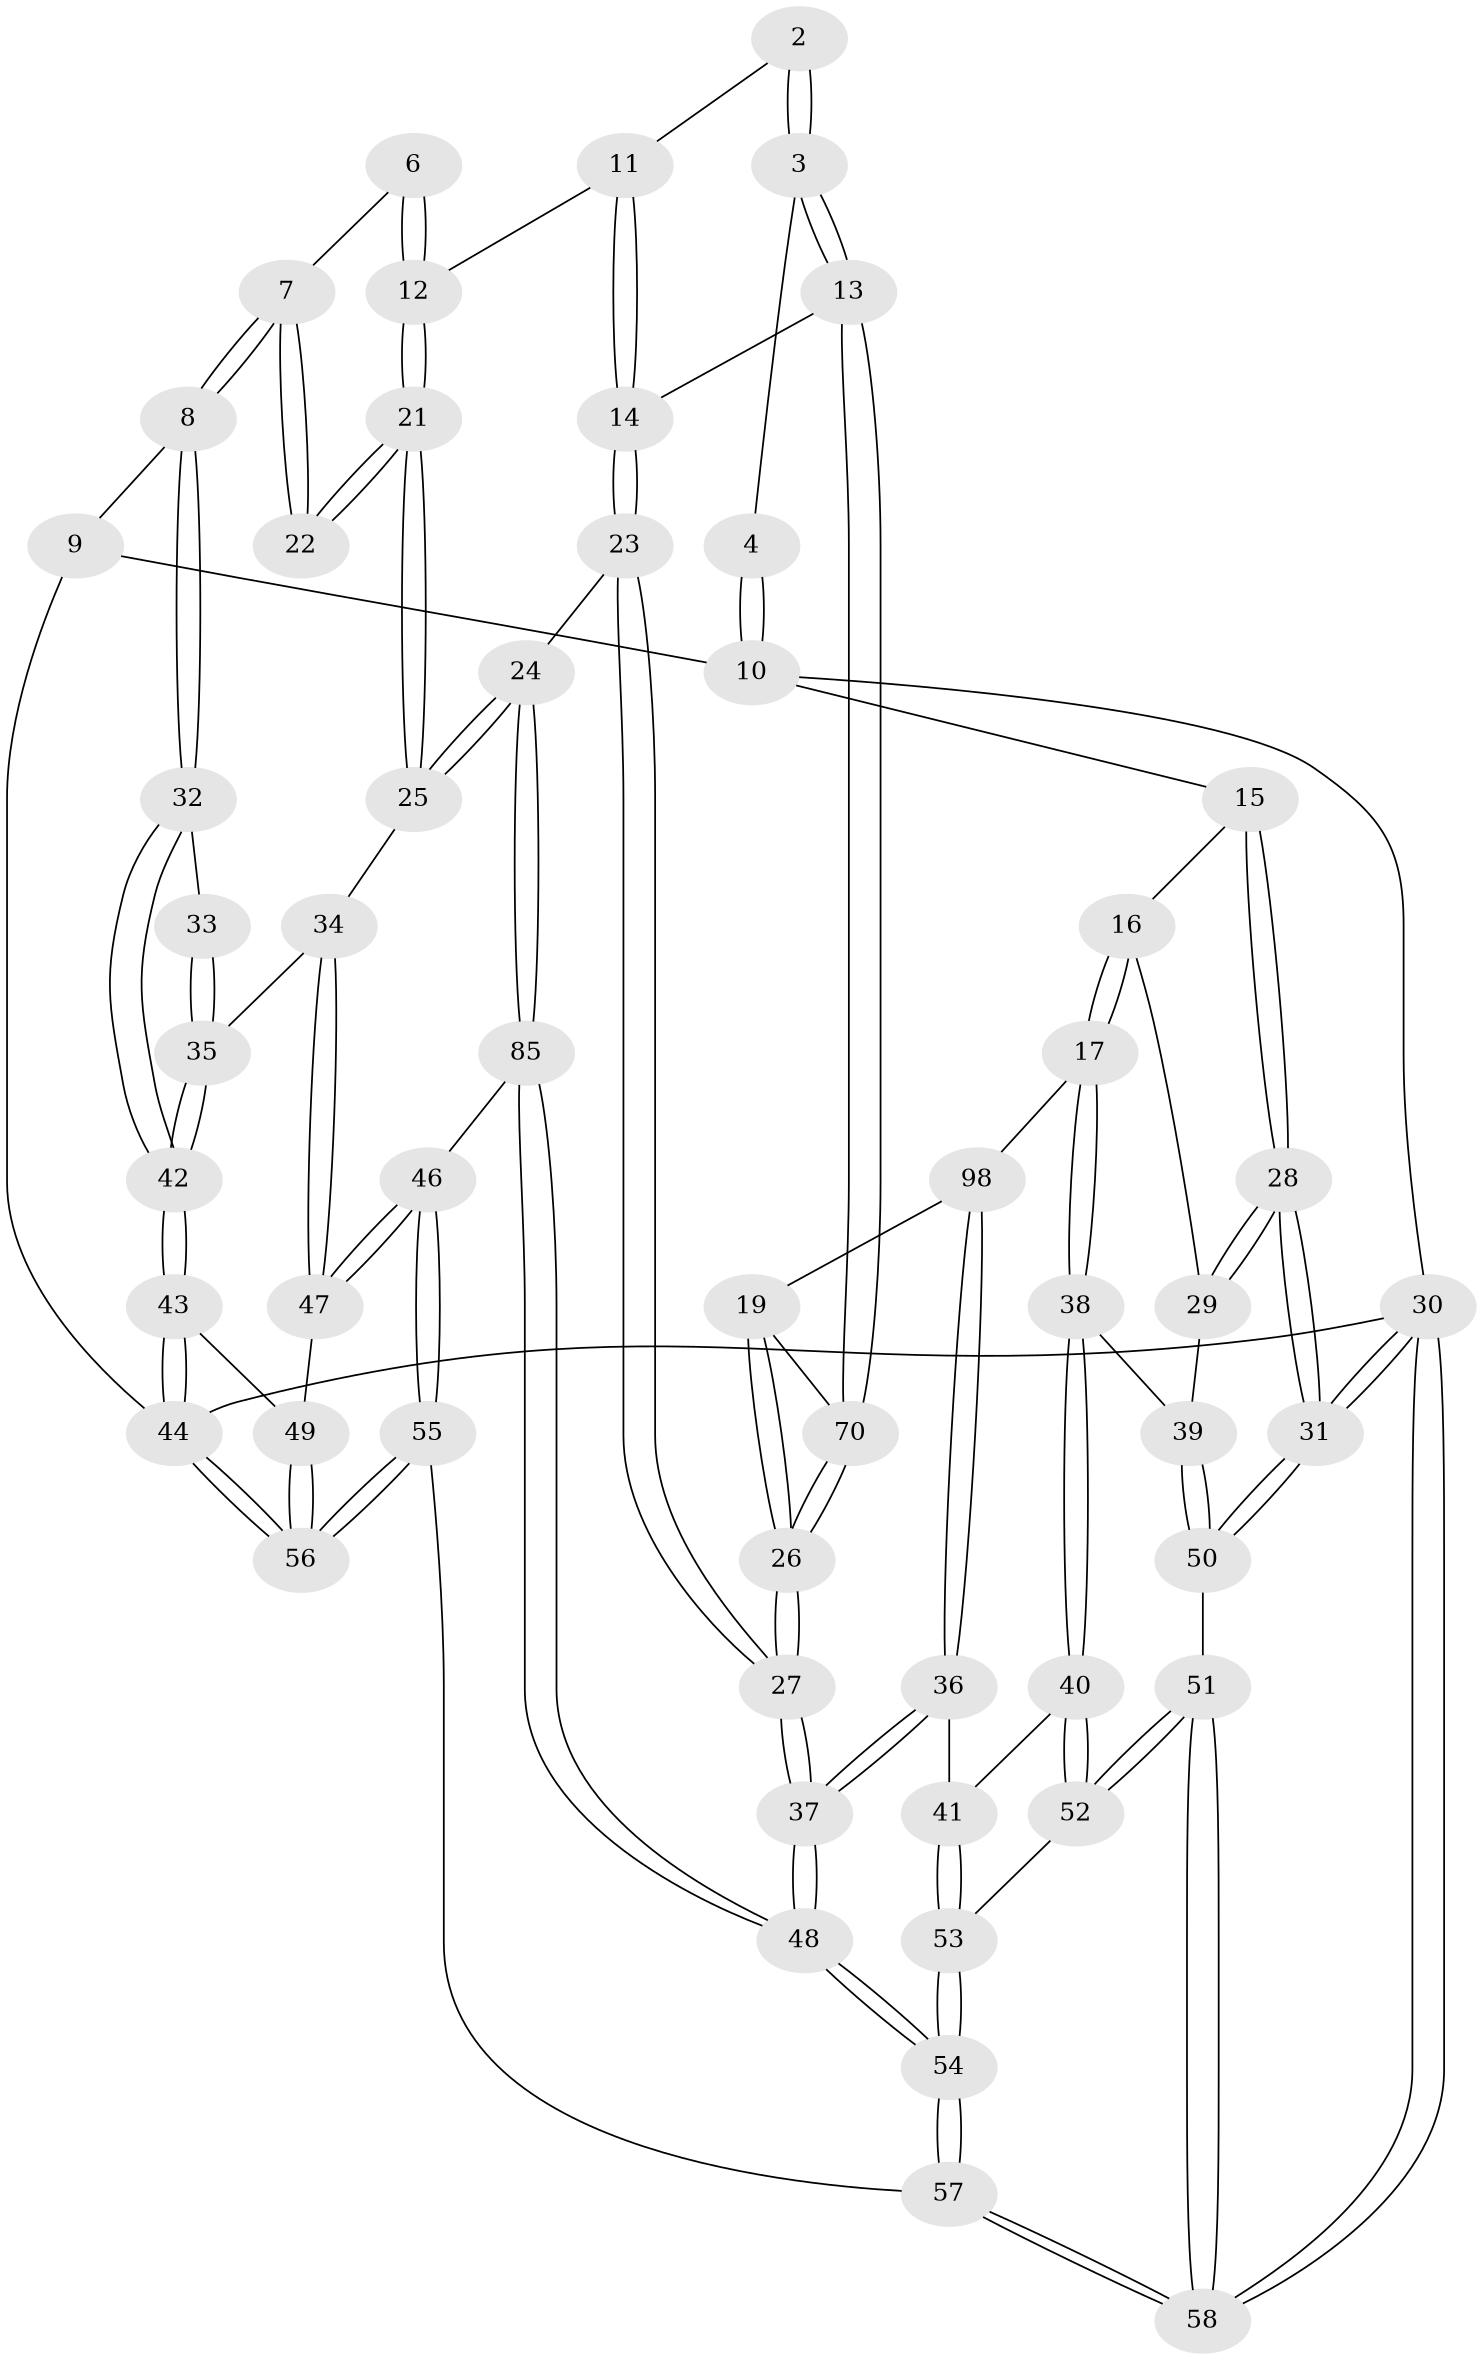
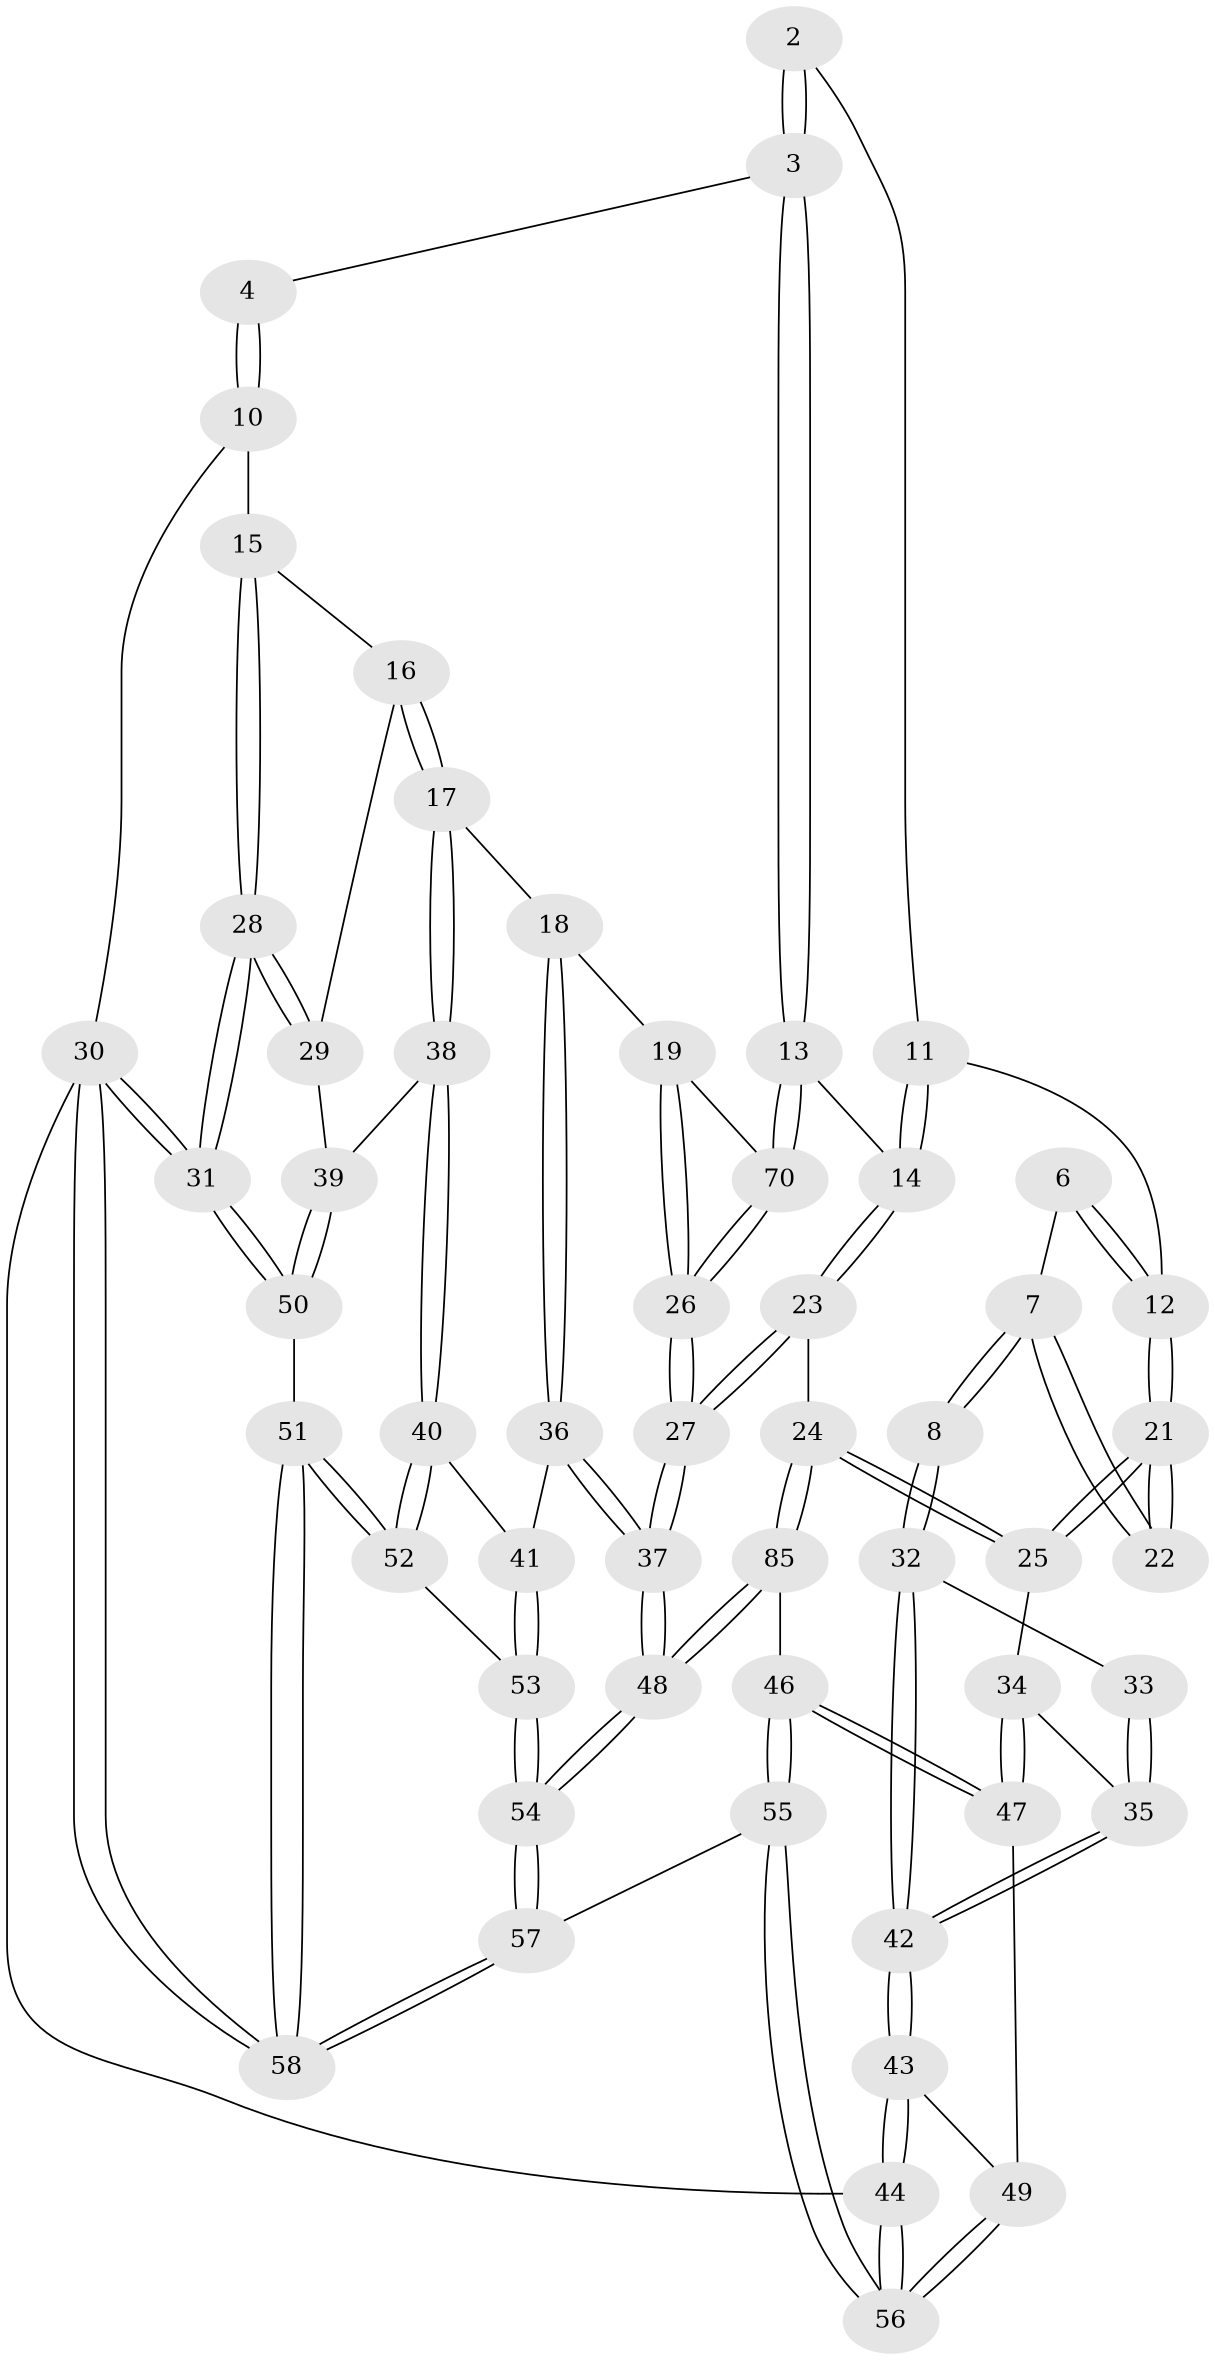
(76, 546) -> none
(977, 1180) -> (555, 926)
